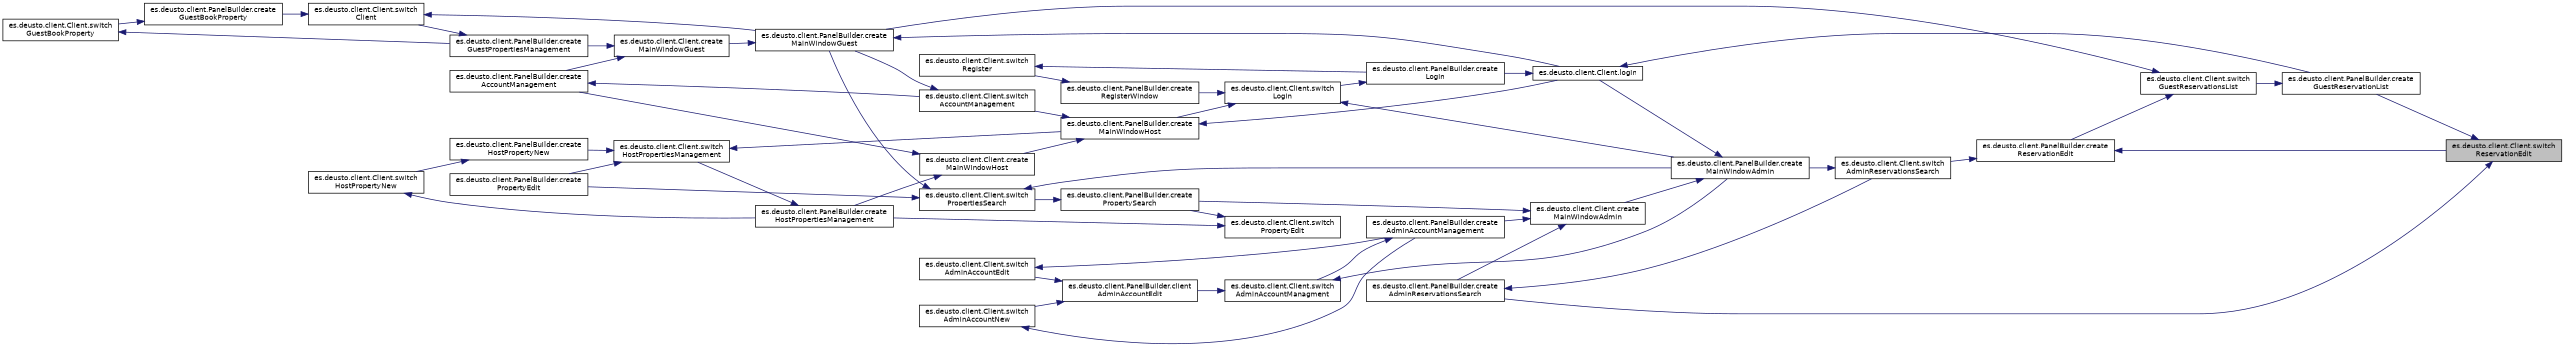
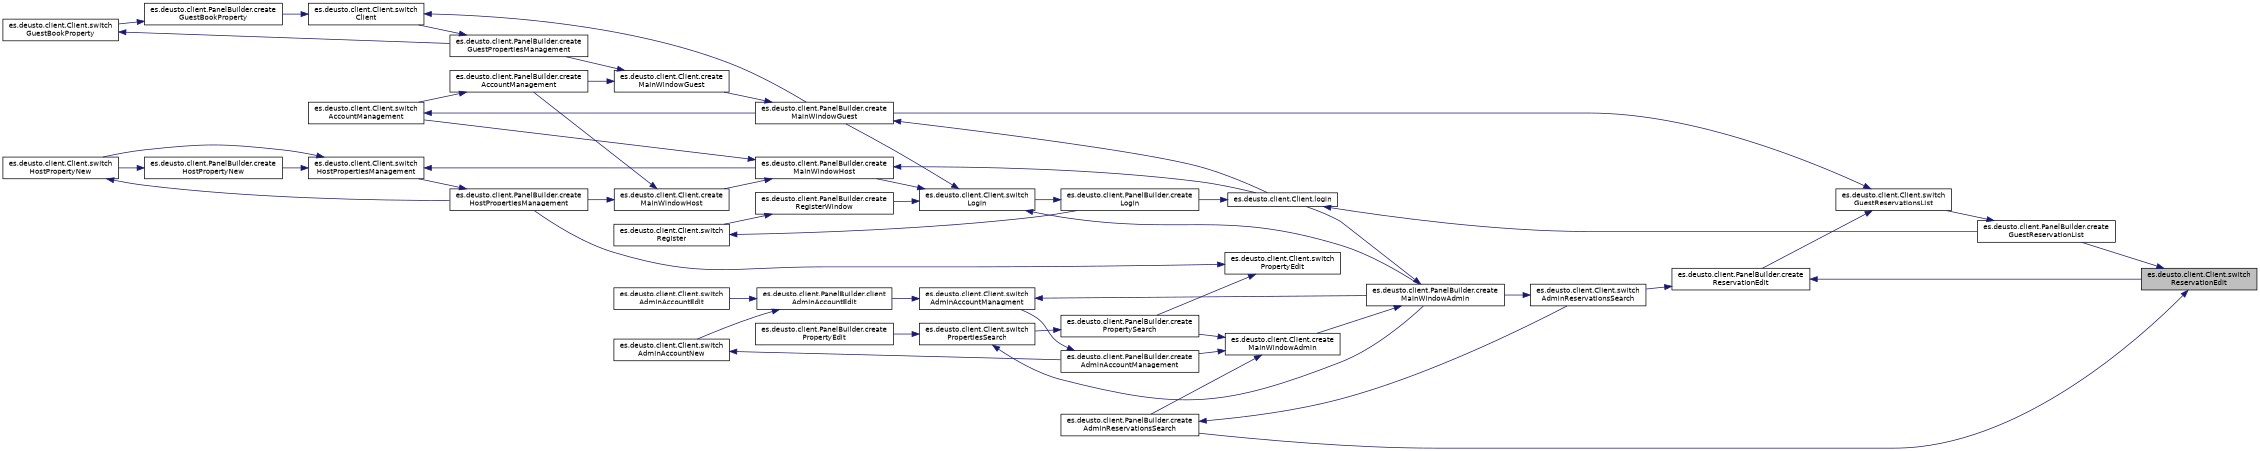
(868, 125) -> (900, 153)
(592, 169) -> (210, 145)
(1214, 258) -> none
